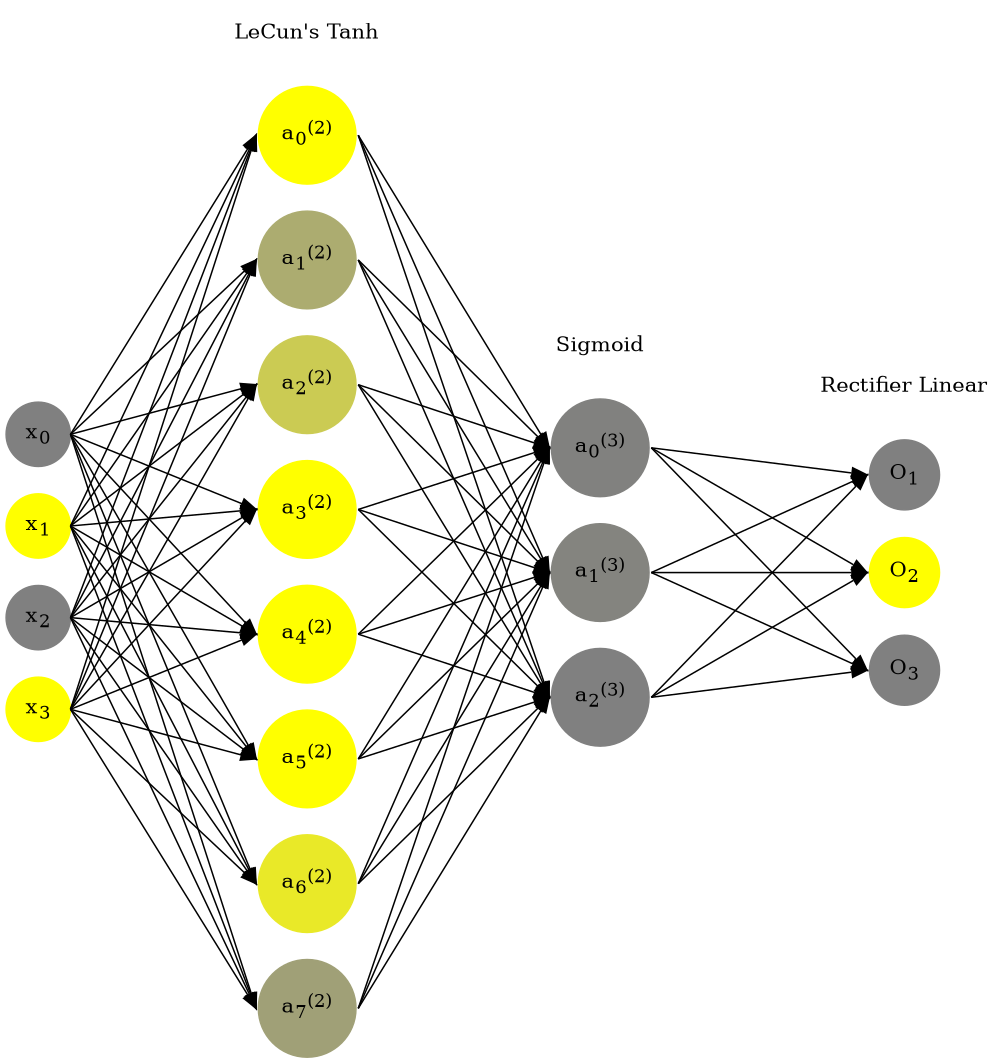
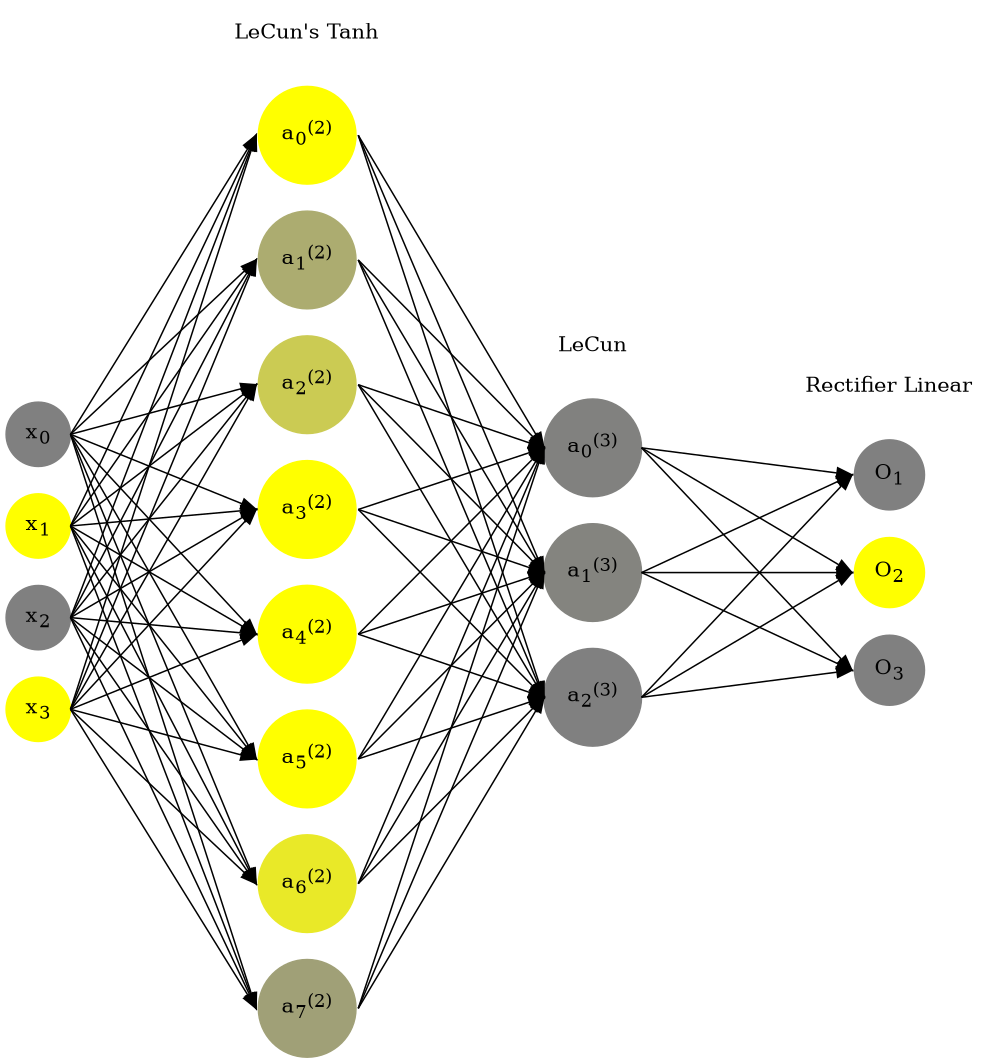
(600, 346) -> (593, 346)
